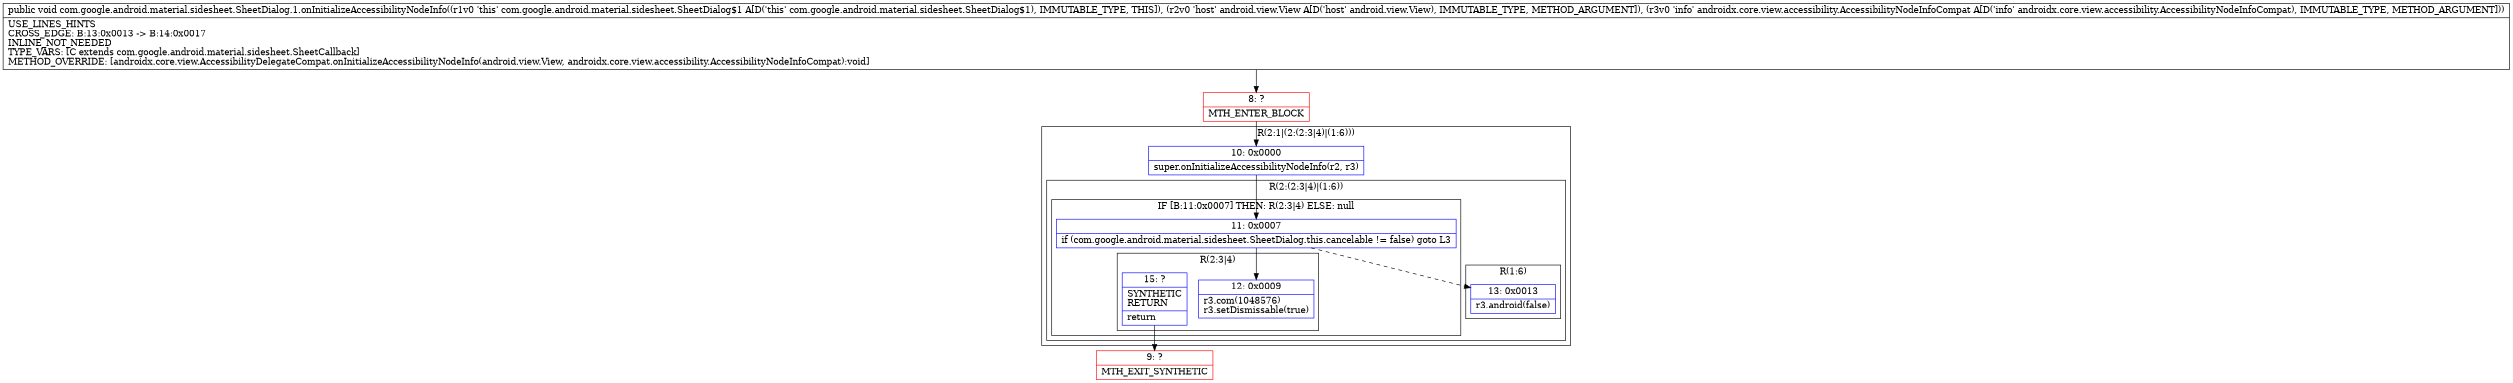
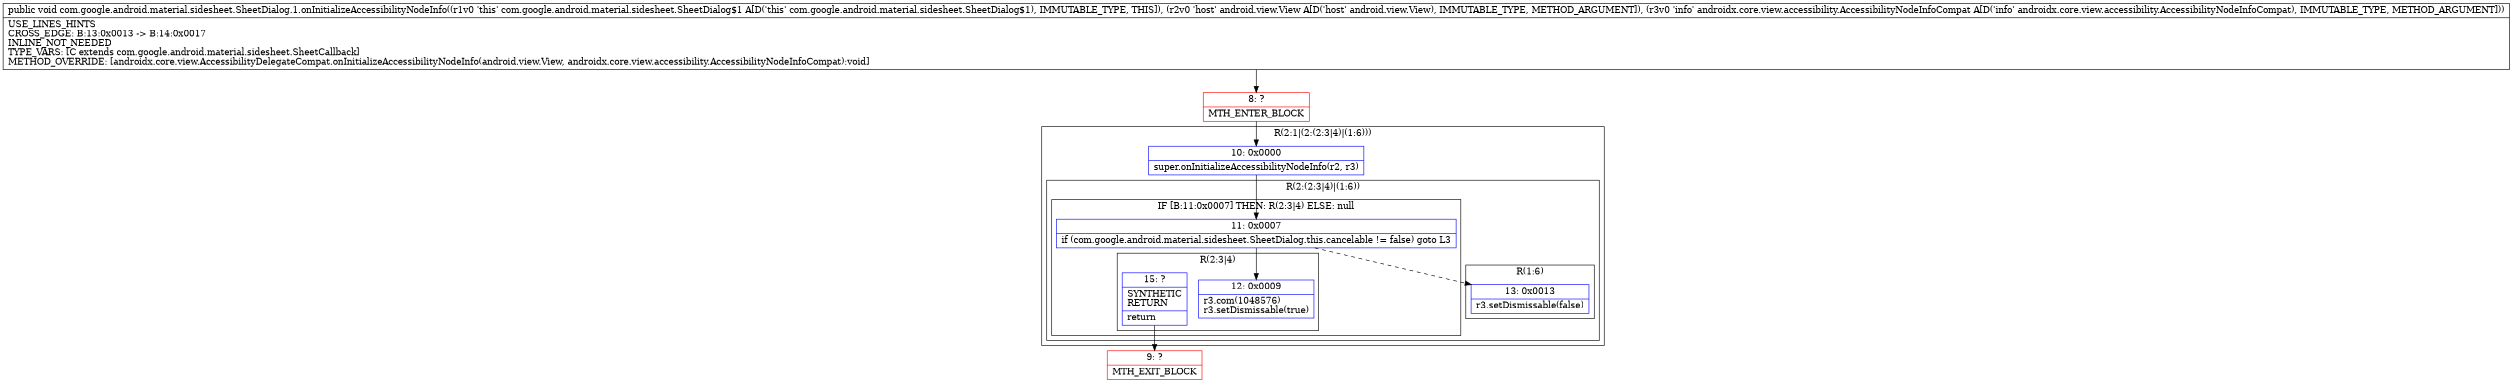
(1513, 306) -> (1530, 306)
(1155, 372) -> (1155, 372)
